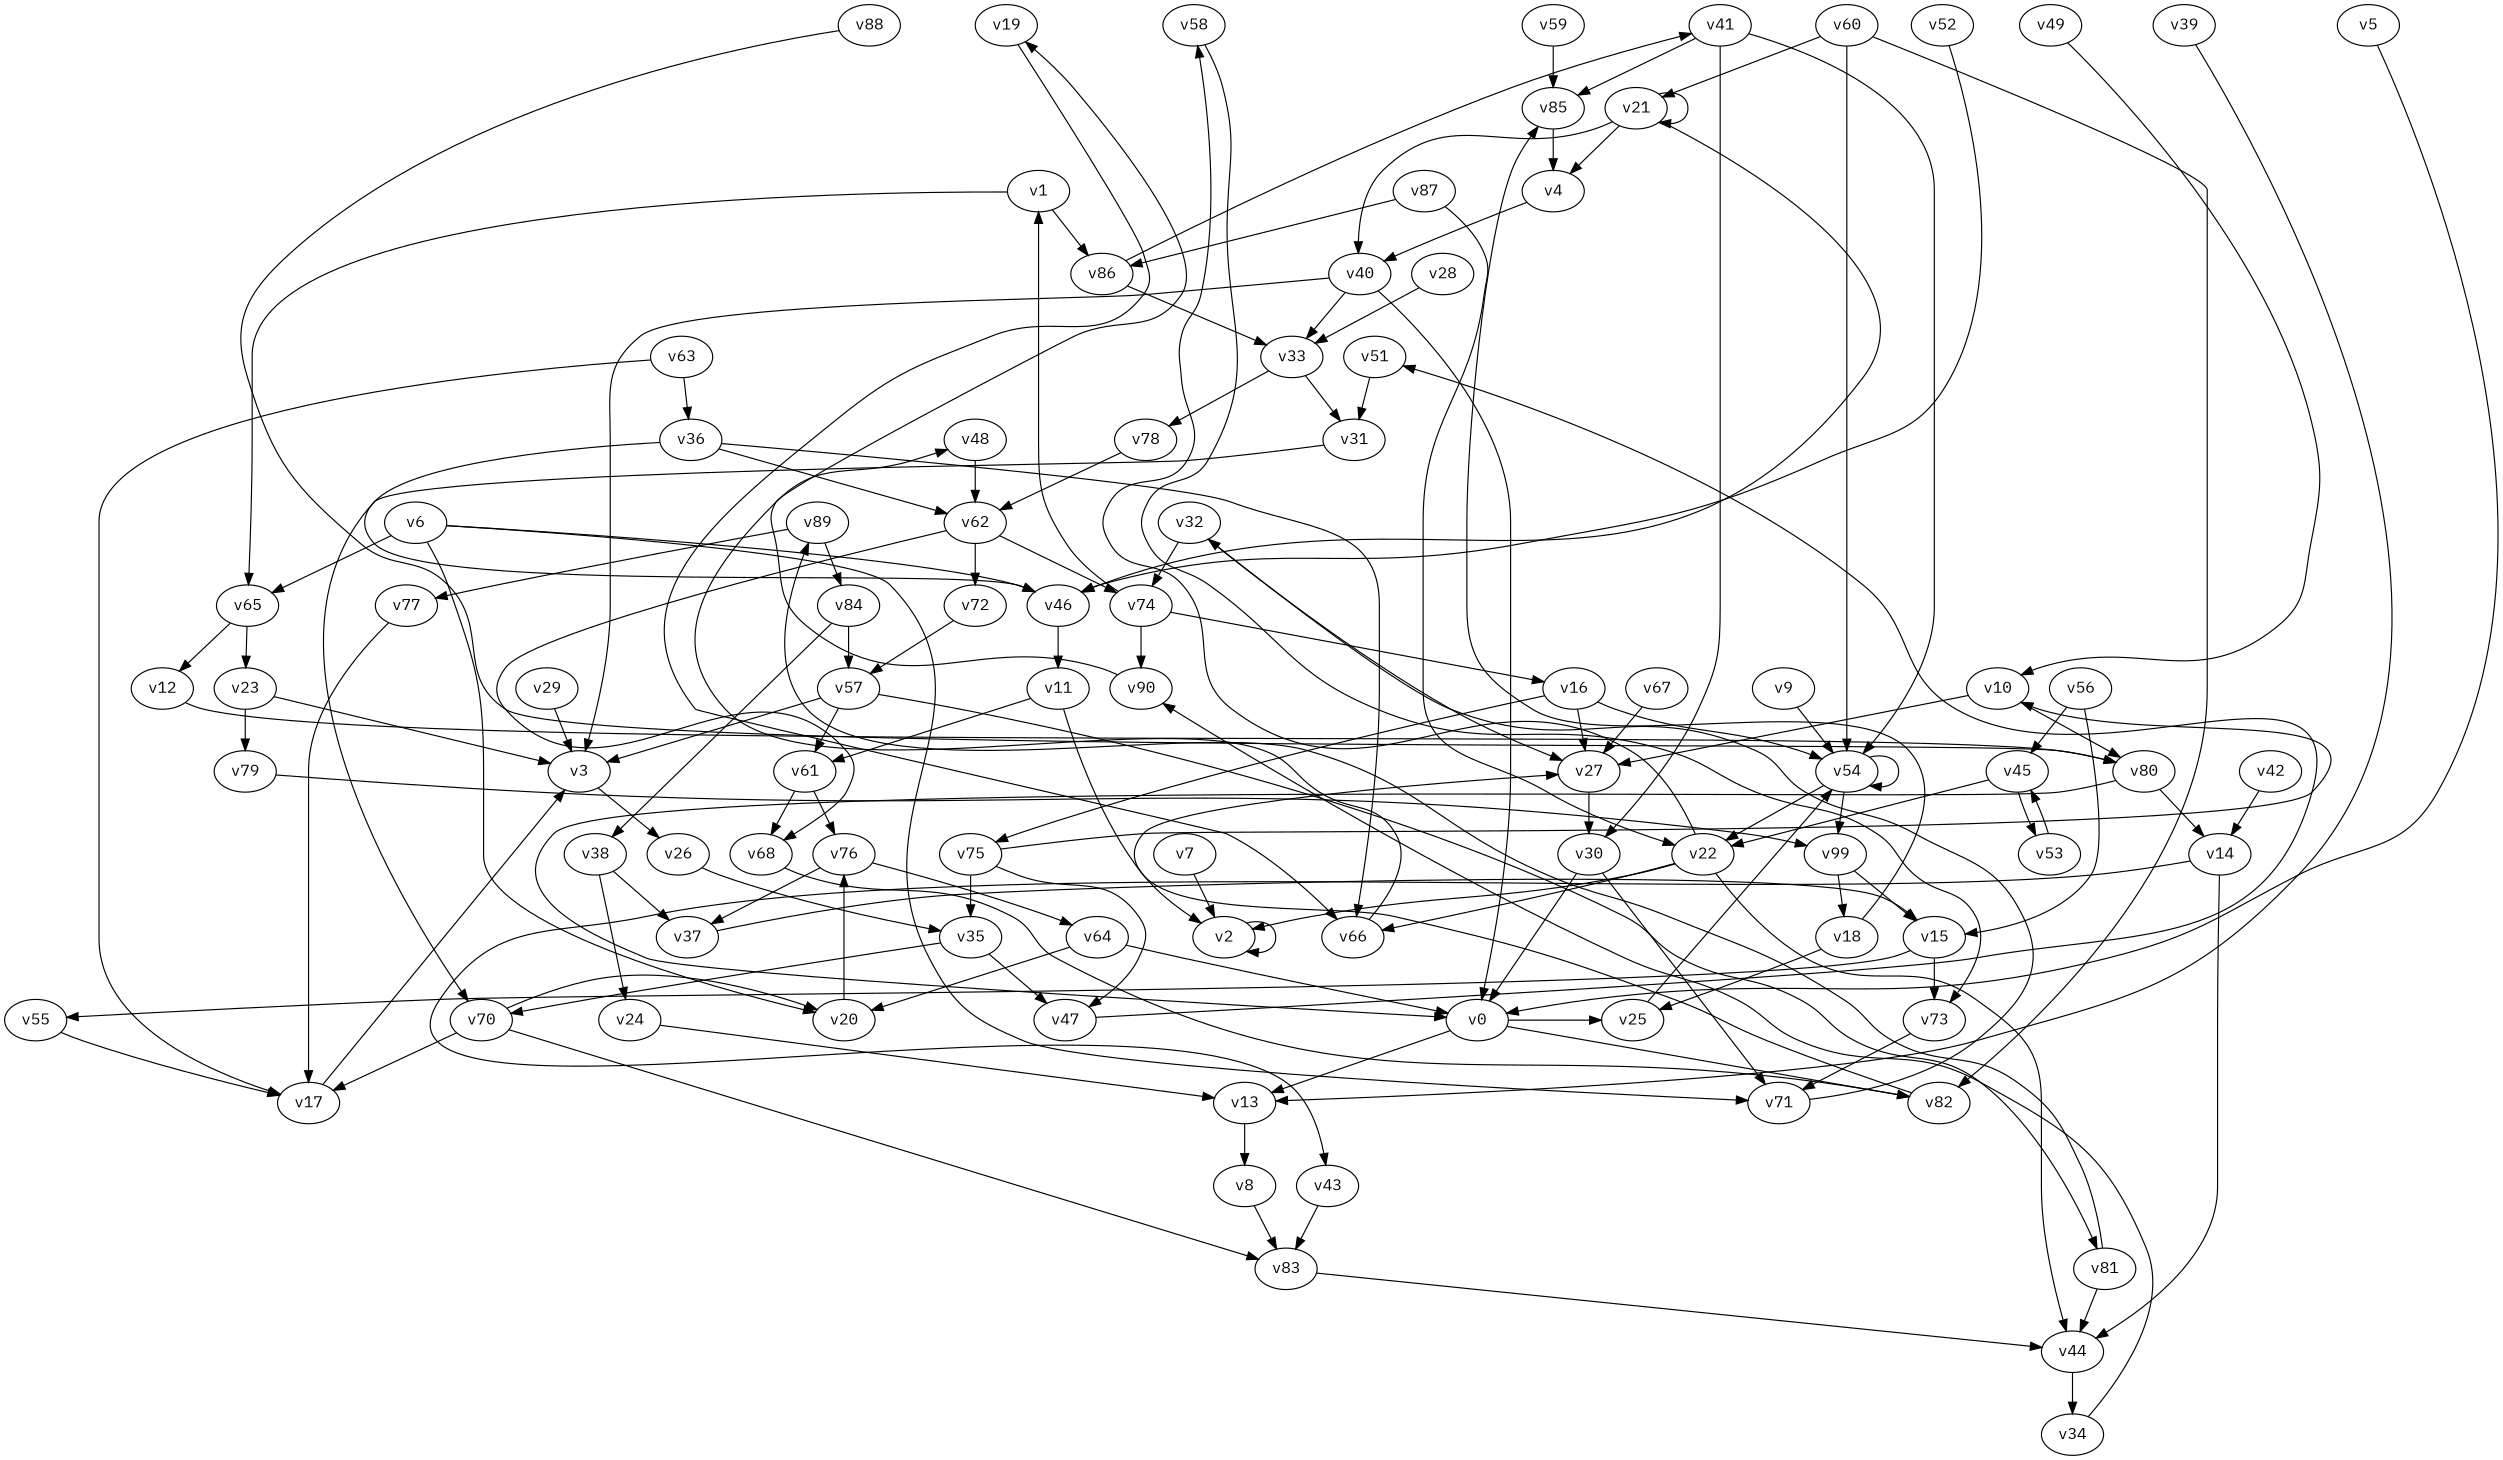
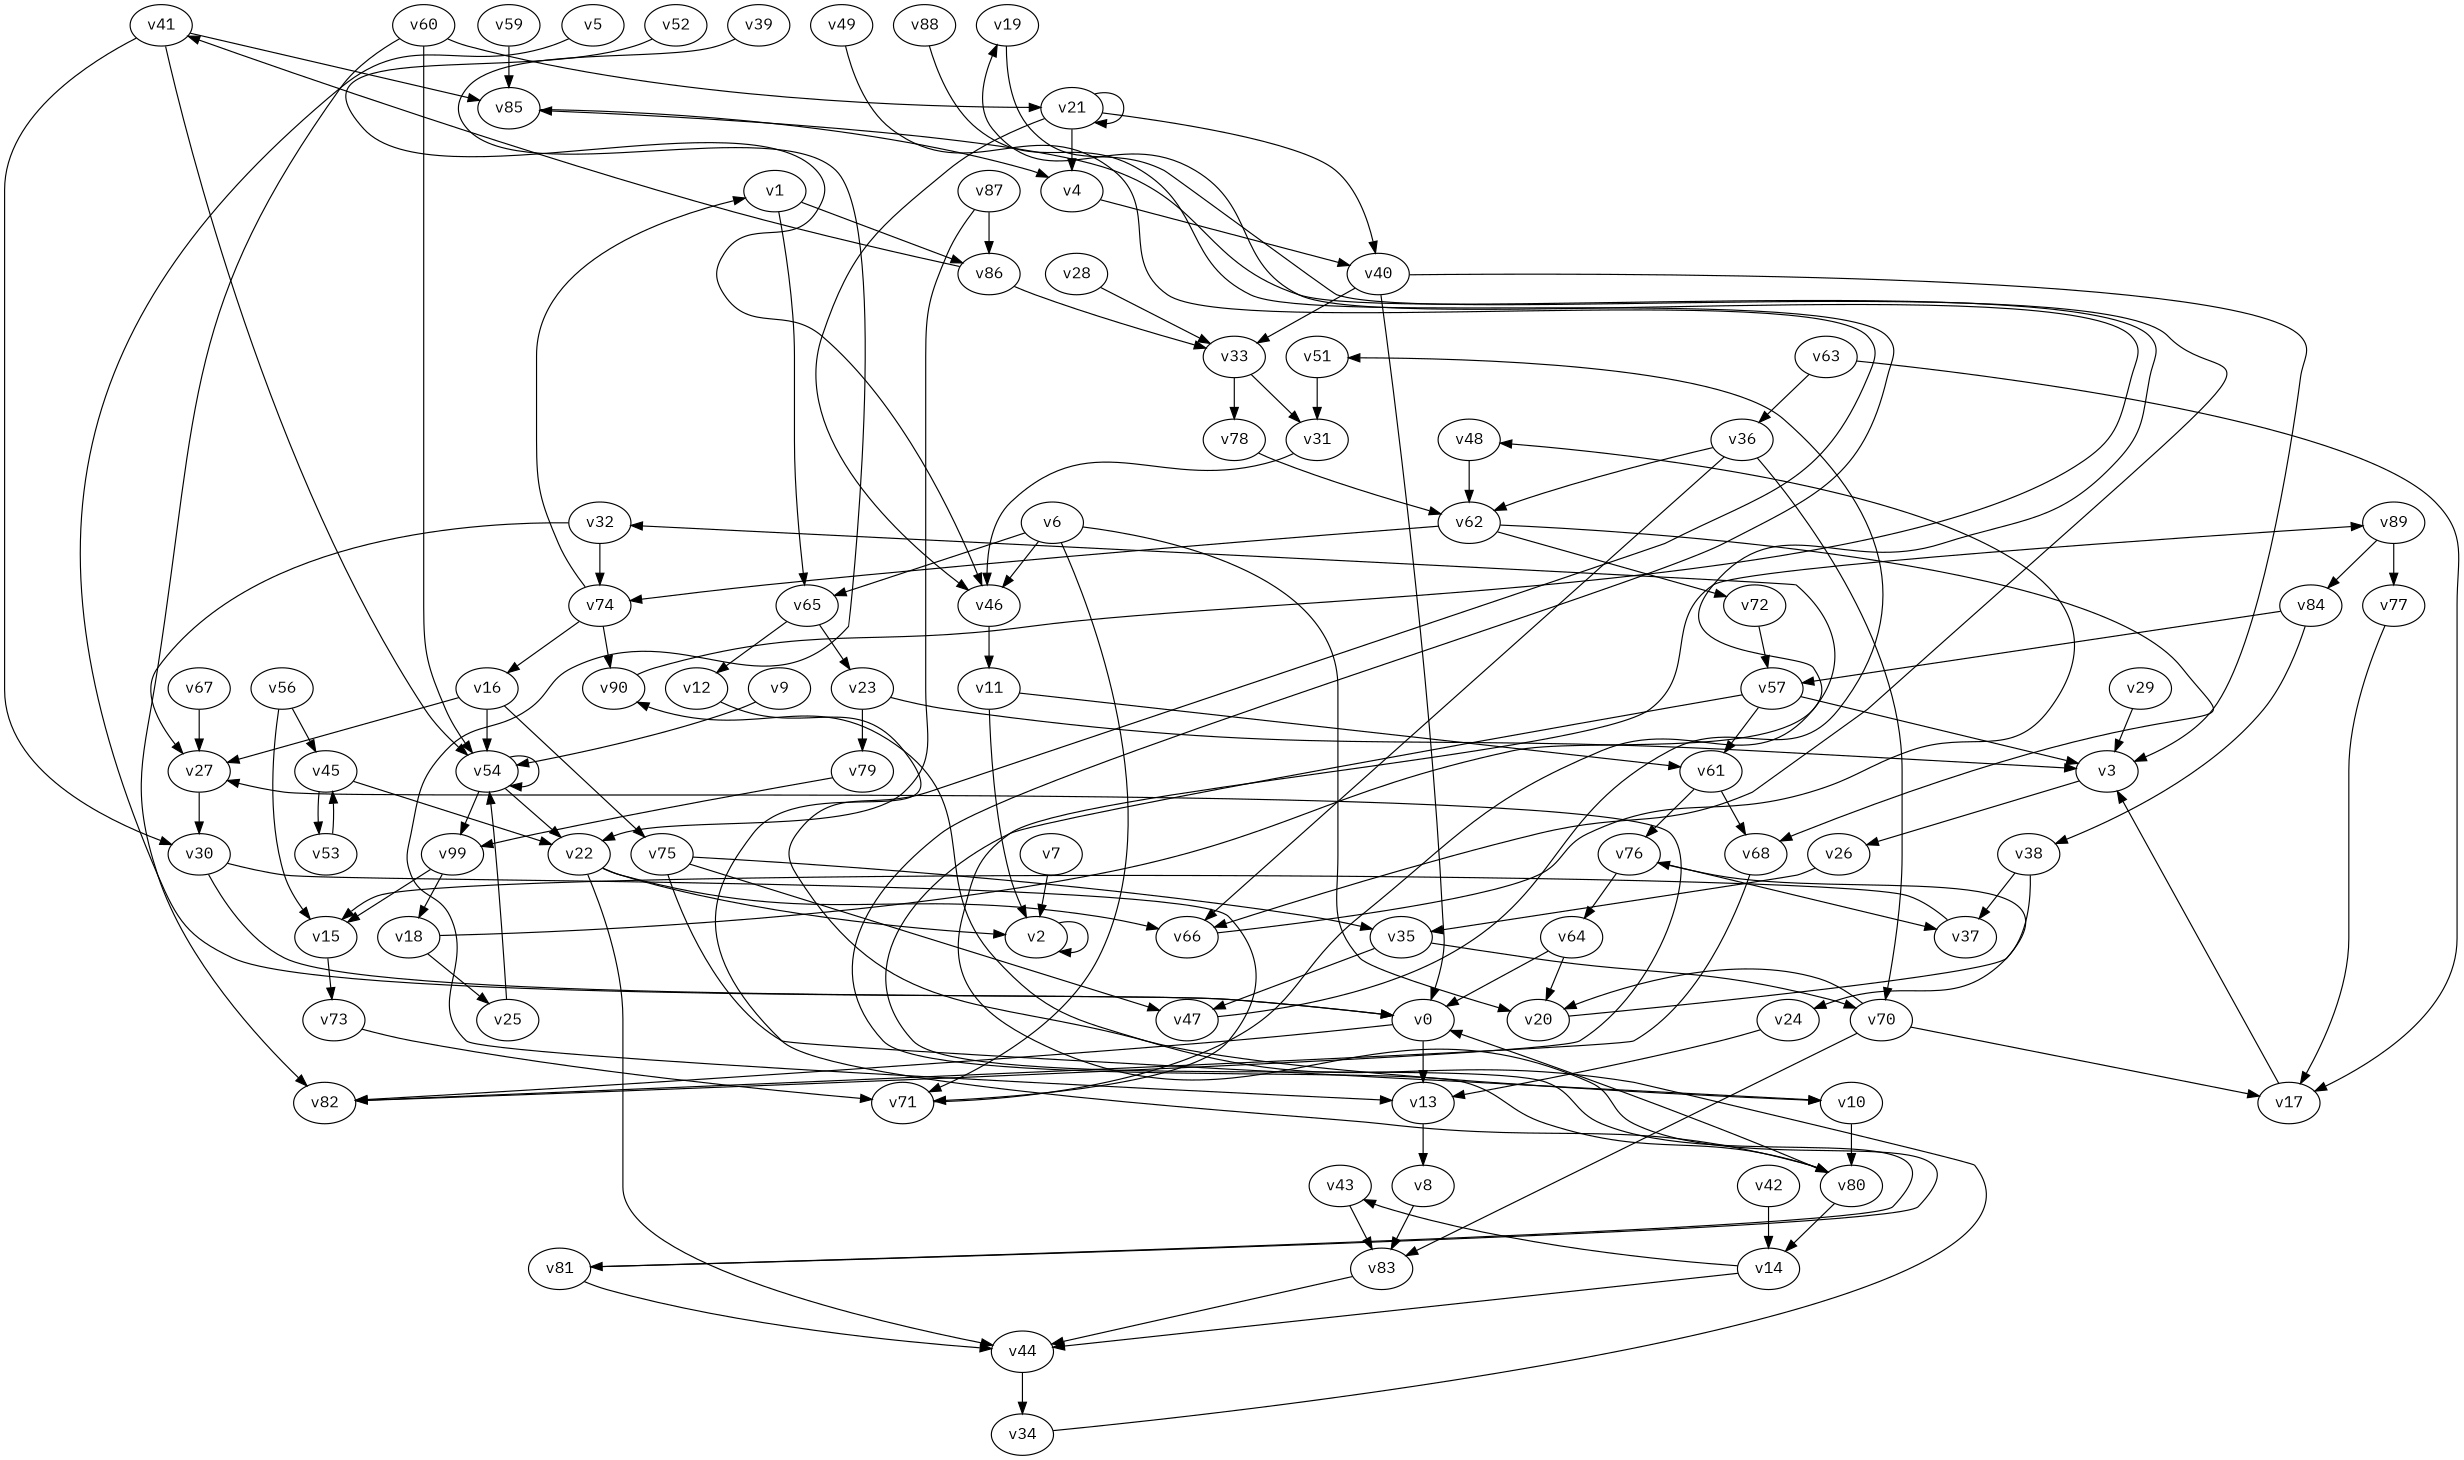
(1194, 25) -> none
(1791, 730) -> none
(36, 1020) -> none
(1549, 1020) -> none
